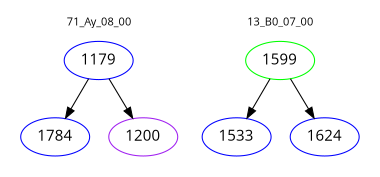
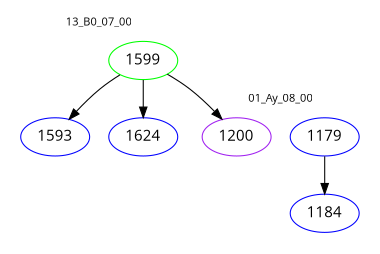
(99, 23) -> (281, 99)
(118, 94) -> (201, 99)
(55, 137) -> (325, 213)
(237, 137) -> (55, 137)
